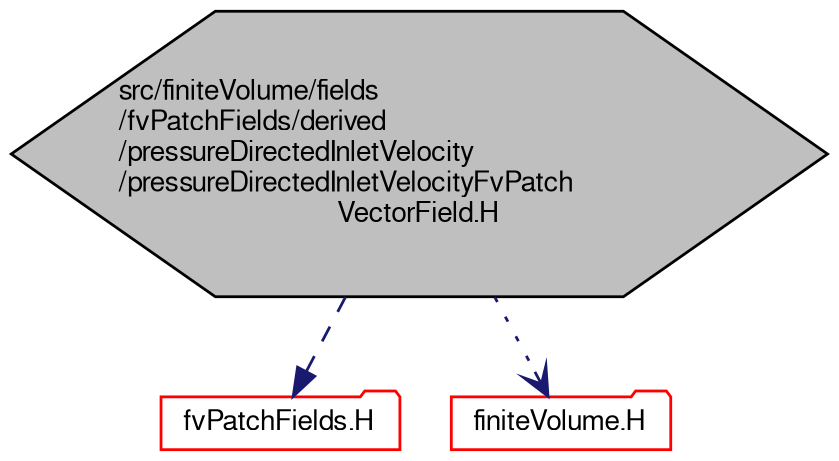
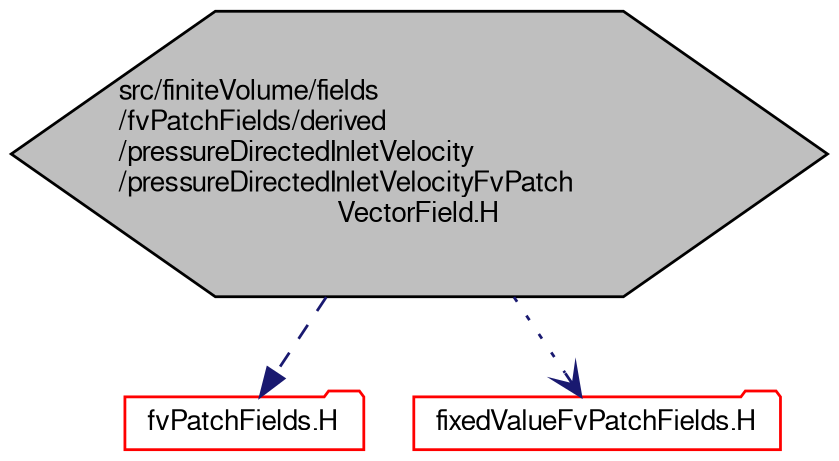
(561, 423) -> (597, 423)
